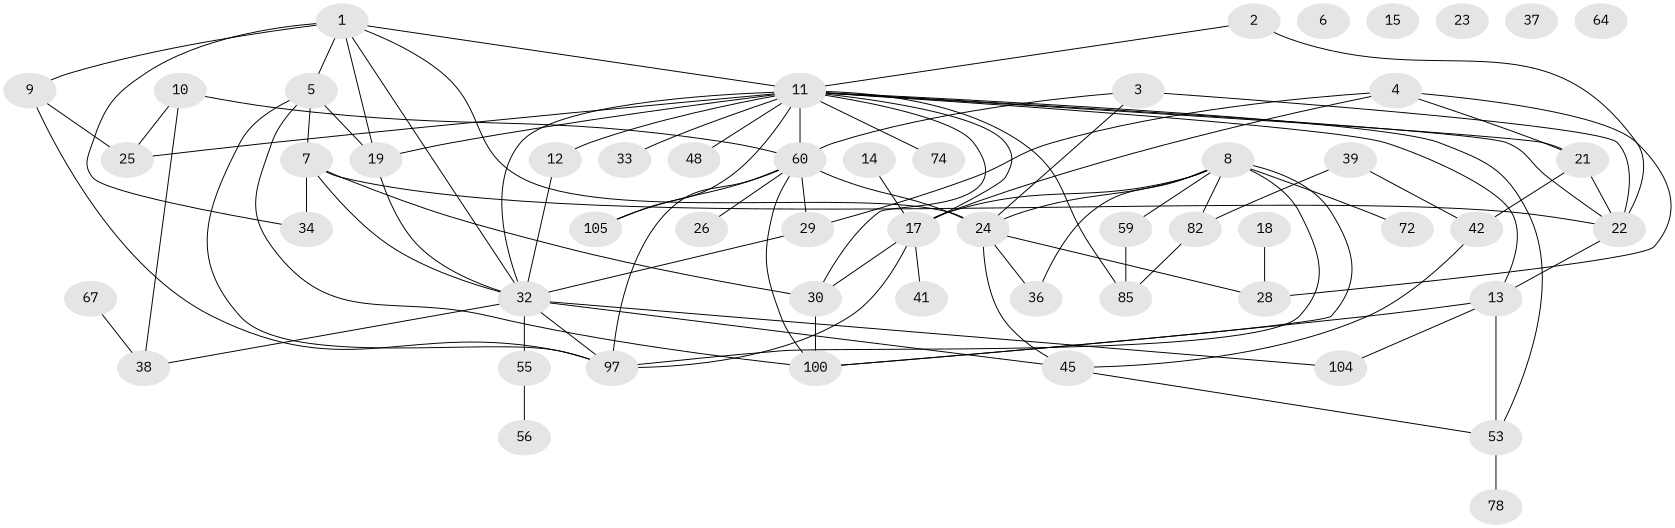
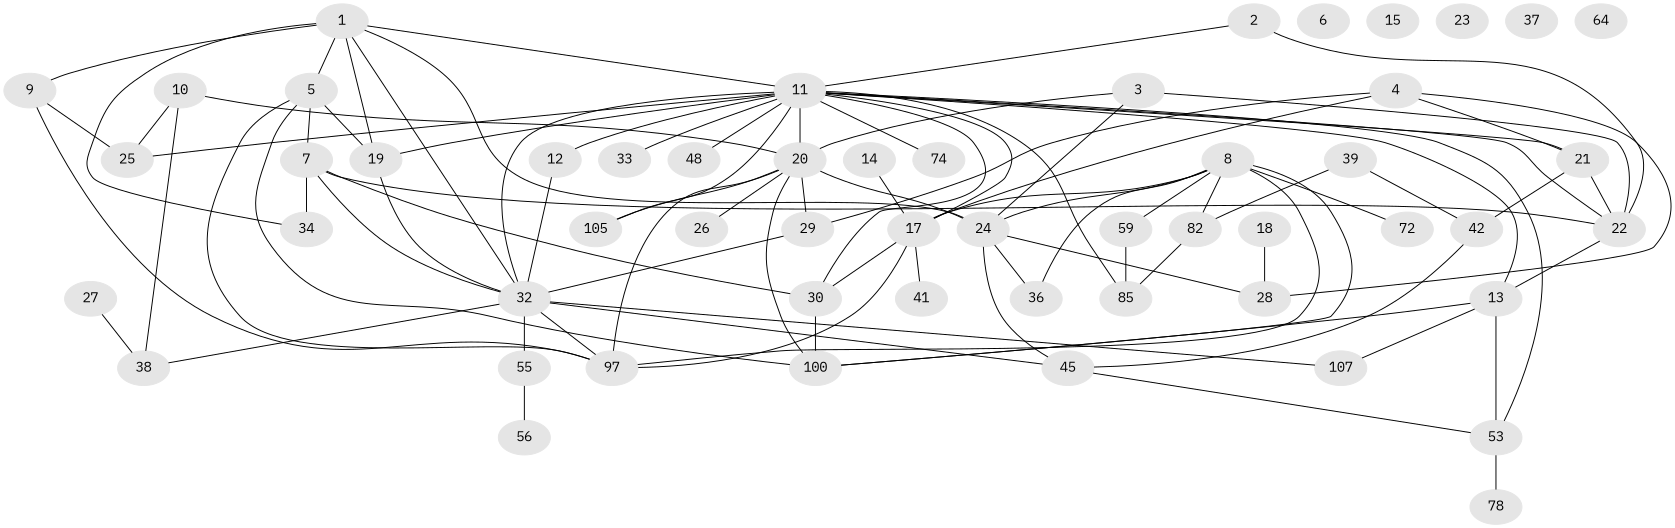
(800, 160) -> (800, 160)
(91, 299) -> (91, 299)
(1341, 368) -> (1341, 368)
